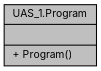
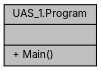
(43, 55) -> (33, 55)
